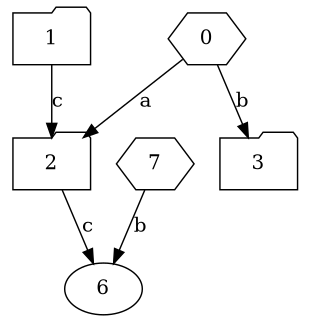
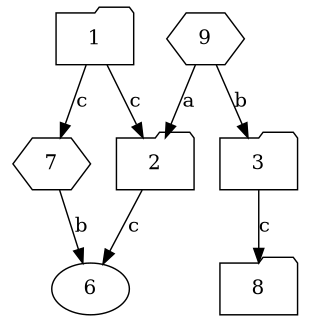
(207, 39) -> (206, 39)
none -> (76, 94)
none -> (259, 289)
